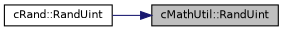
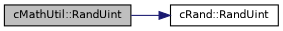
(127, 15) -> (145, 15)
